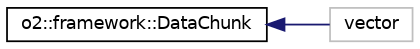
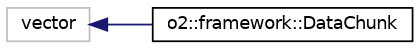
(307, 25) -> (130, 25)
